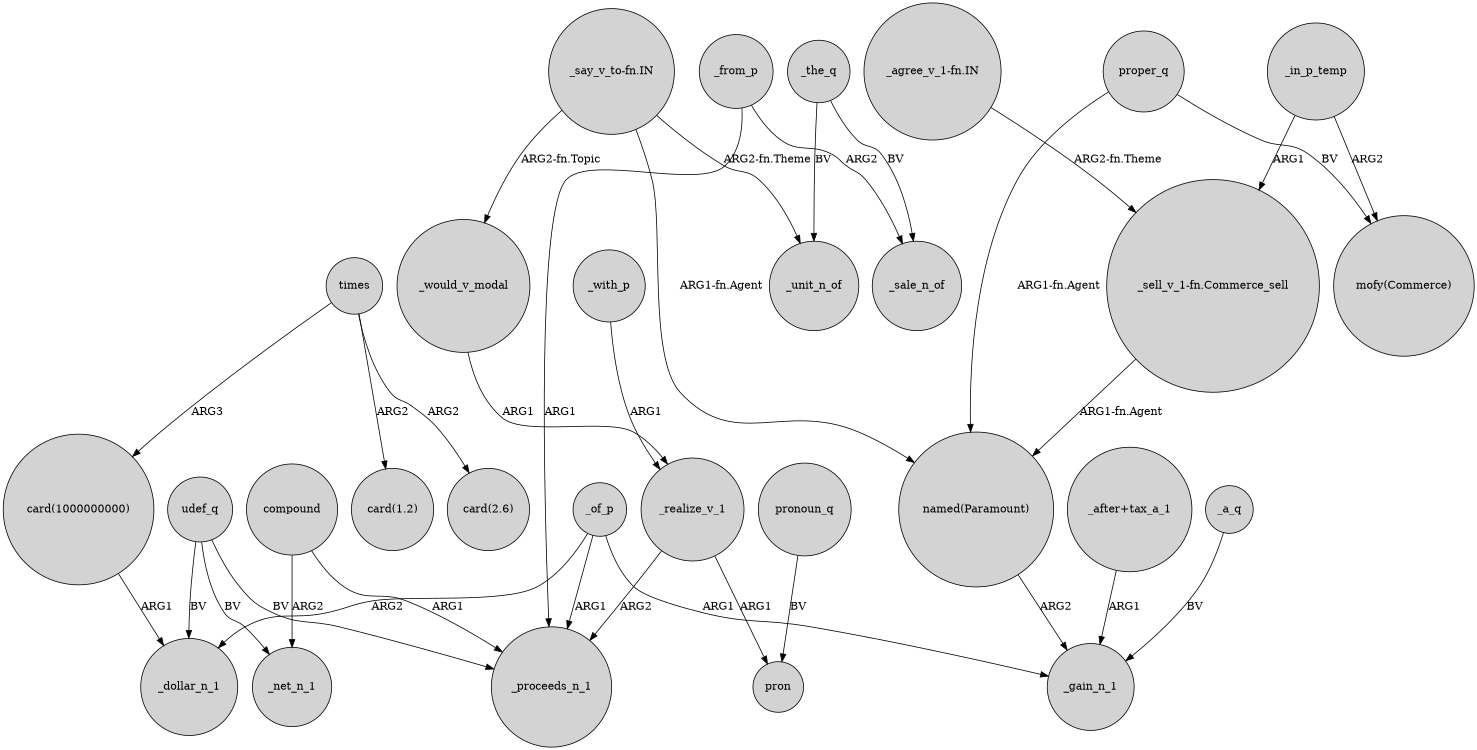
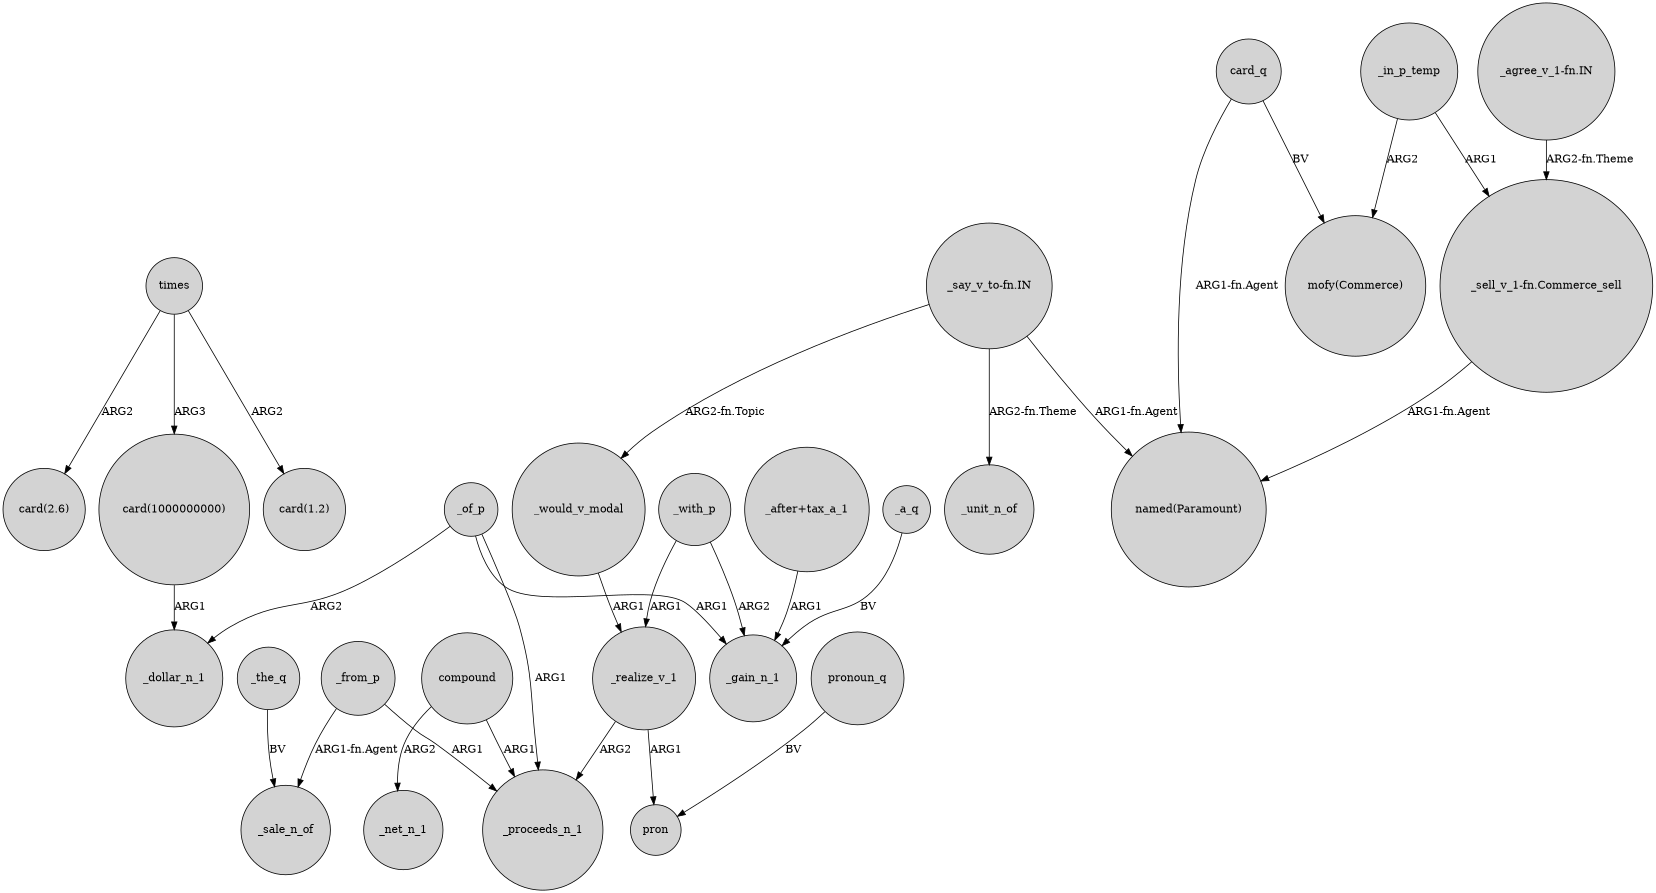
(1144, 71) -> (1249, 71)
(862, 160) -> (357, 750)
(815, 168) -> none
(200, 509) -> none
(1041, 609) -> (728, 584)
